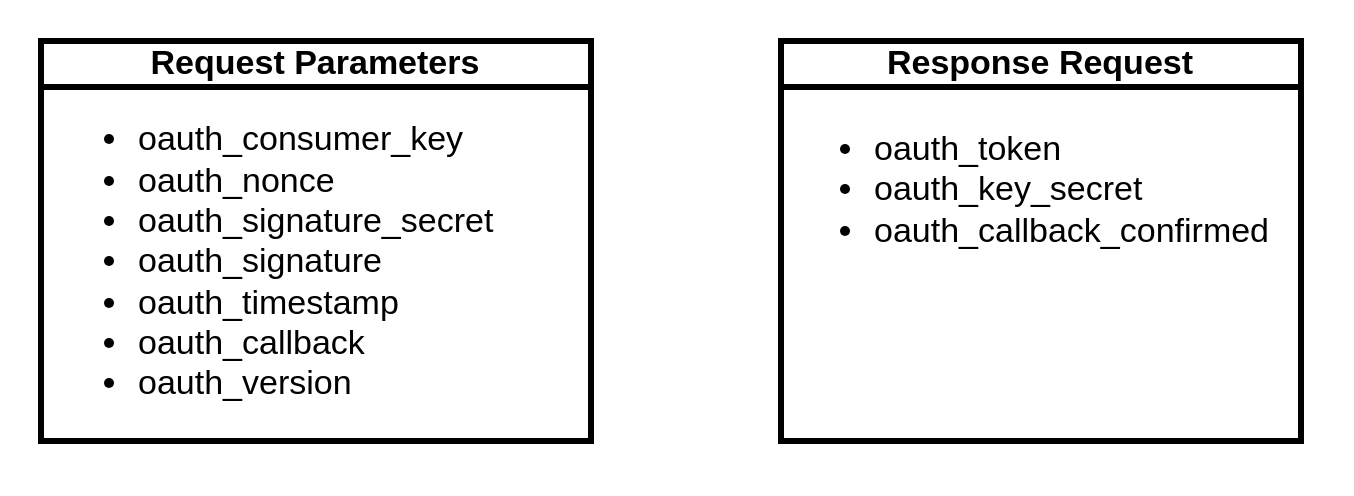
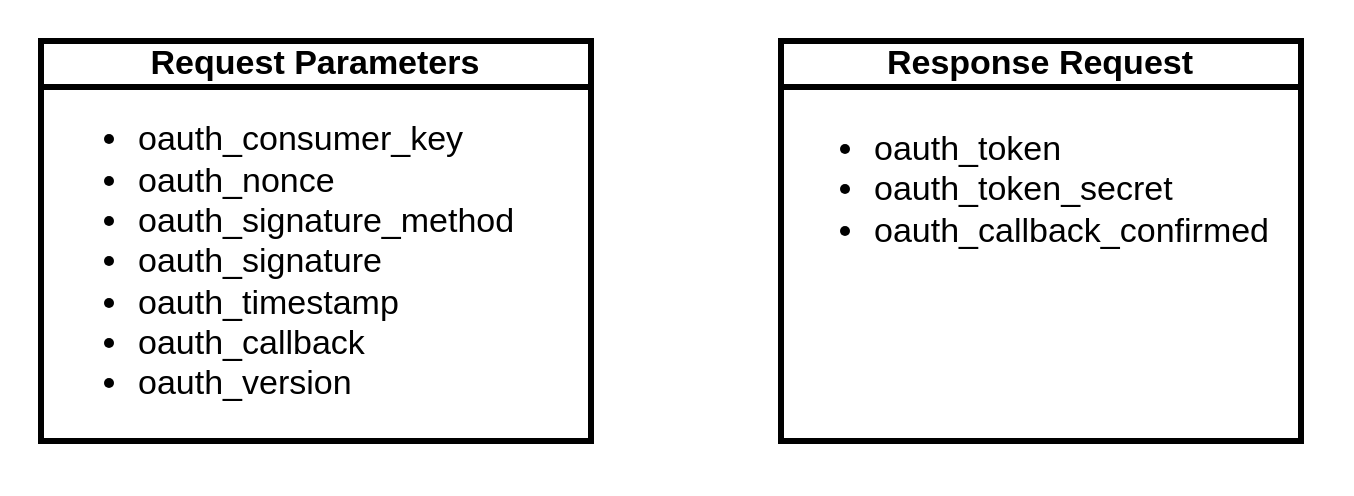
(972, 191) -> (972, 191)
(228, 263) -> (228, 263)
